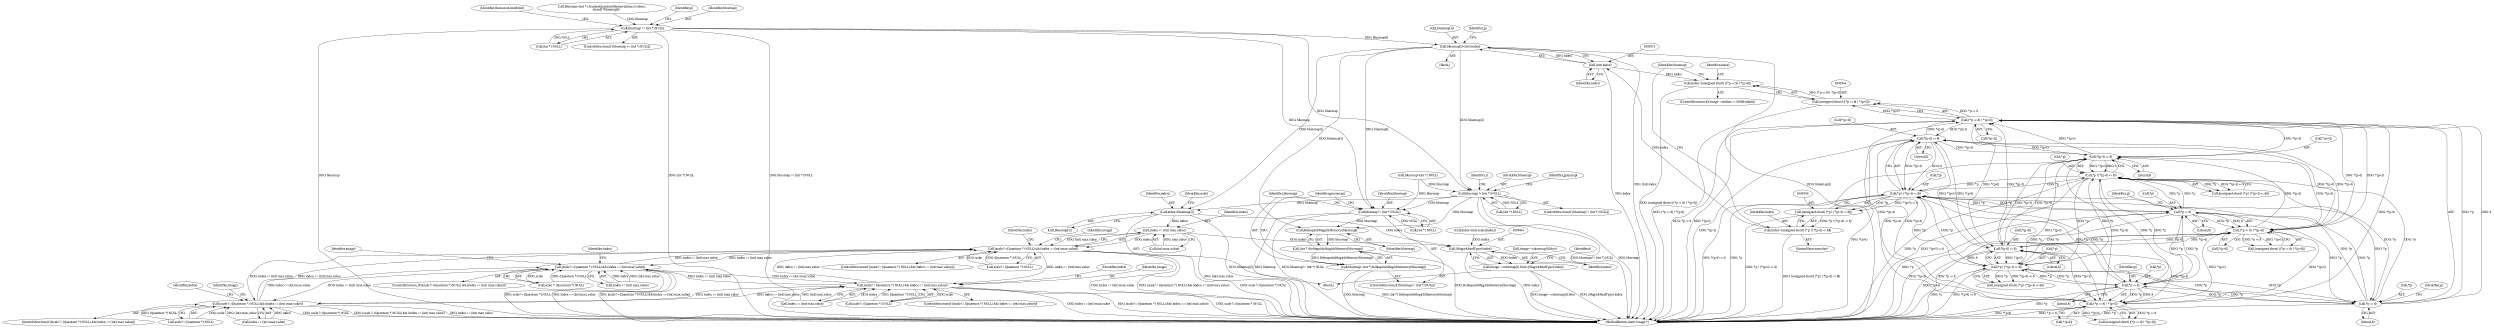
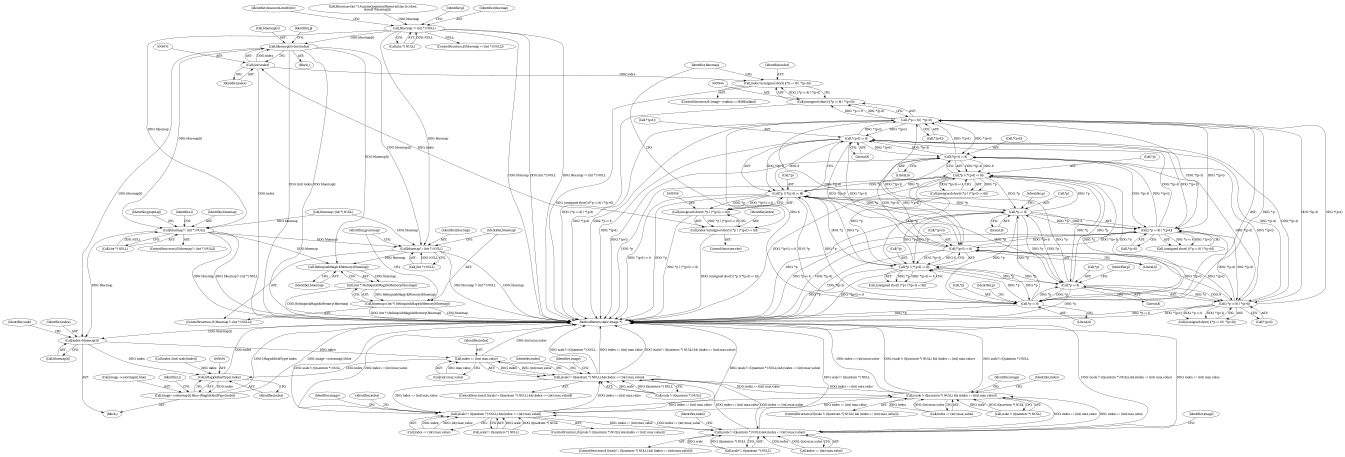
(635, 38) -> (450, 38)
(1303, 312) -> (255, 328)
